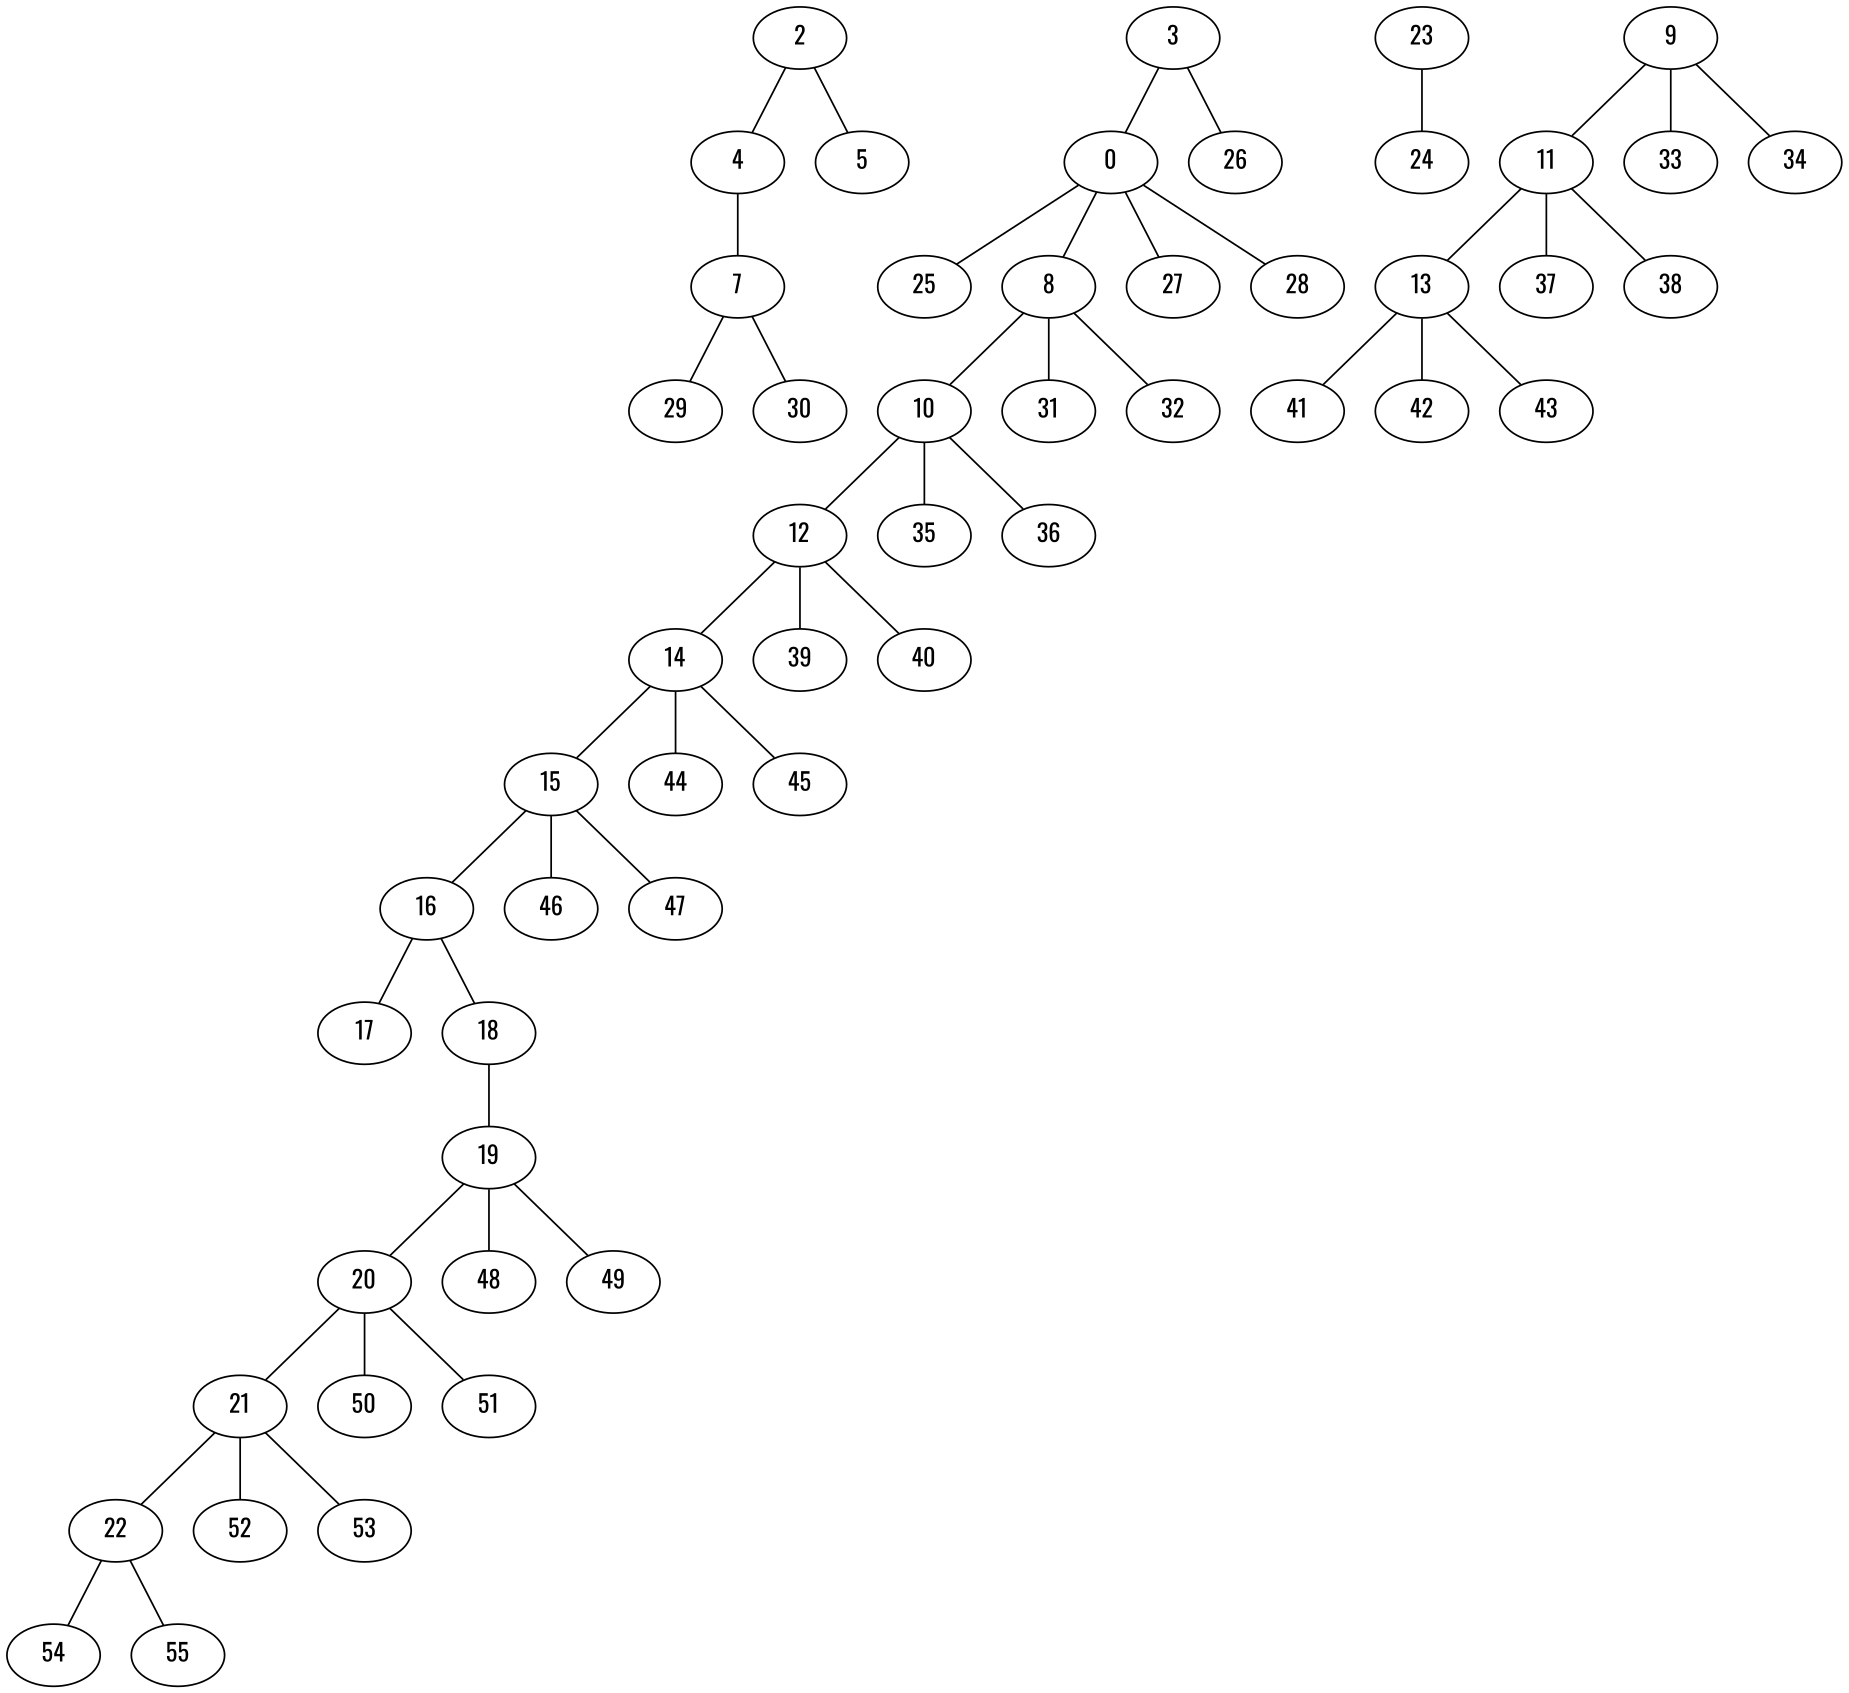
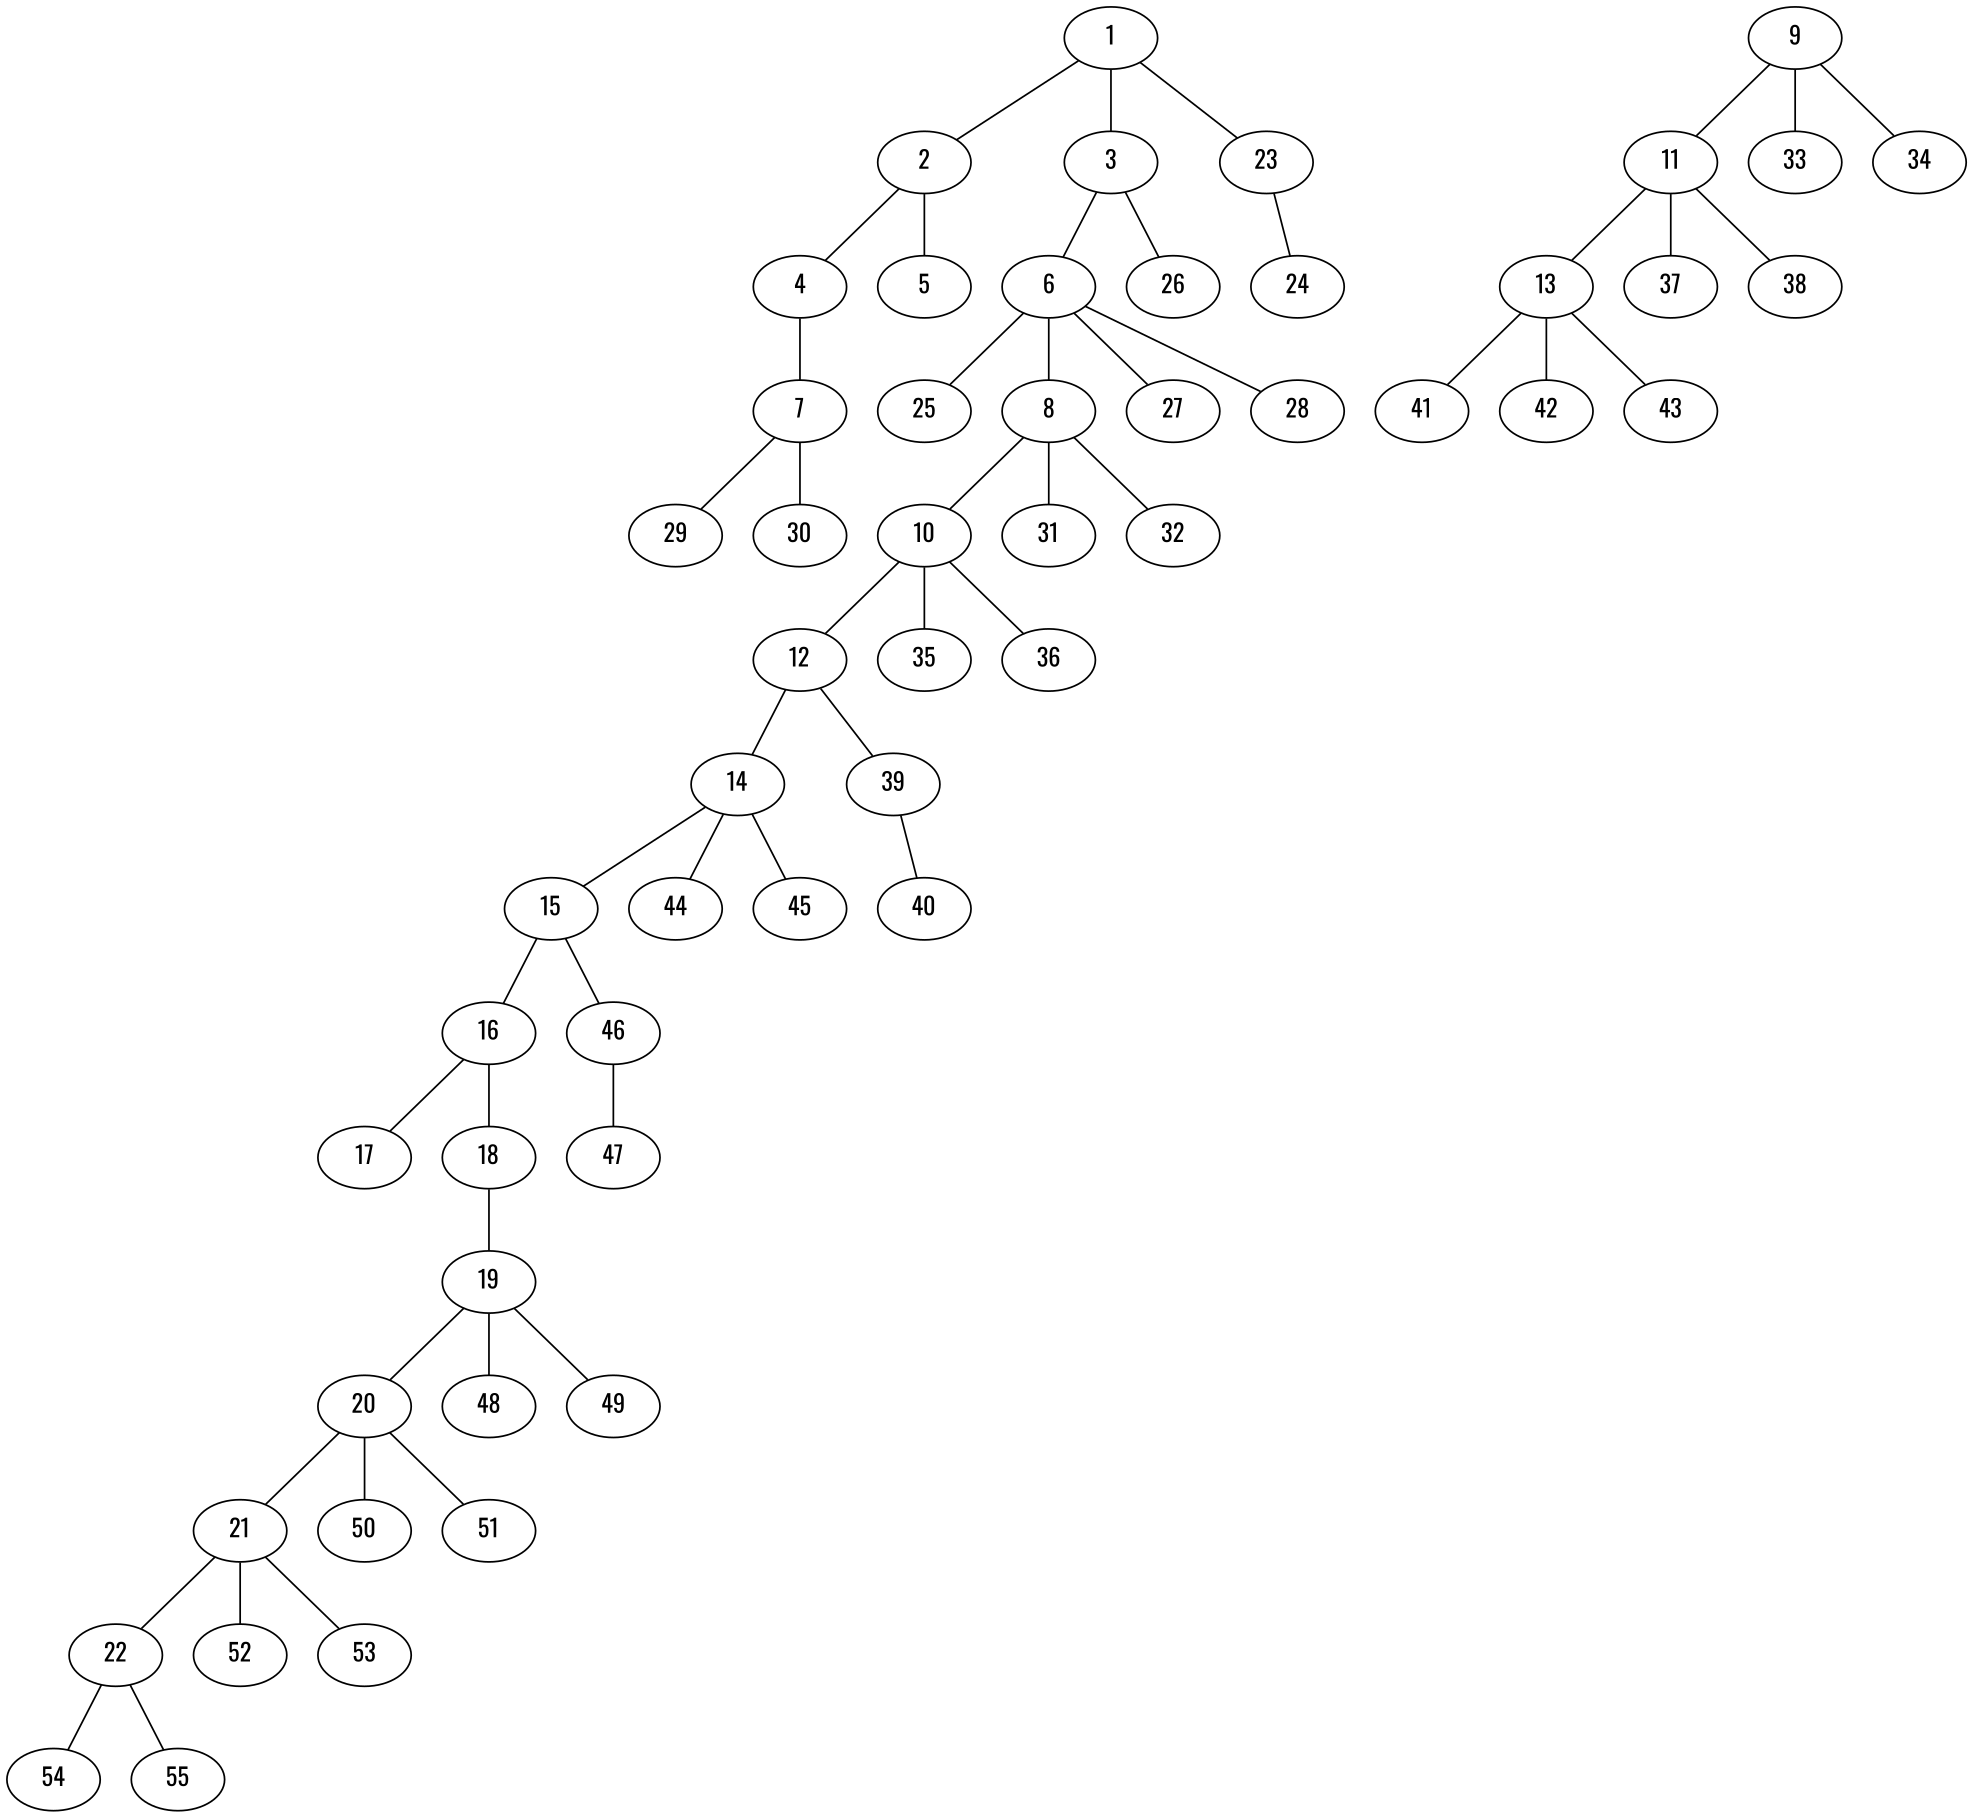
none -> (1111, 38)
(1111, 162) -> (1049, 287)
(862, 598) -> (909, 847)
(613, 846) -> (613, 1096)
